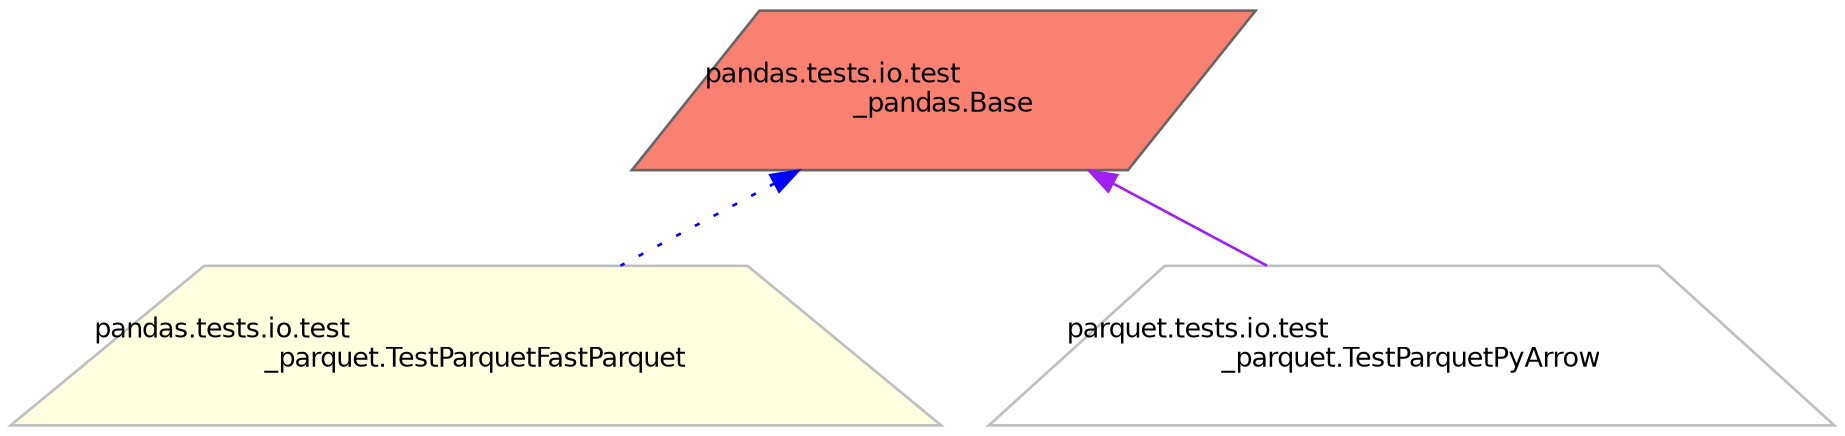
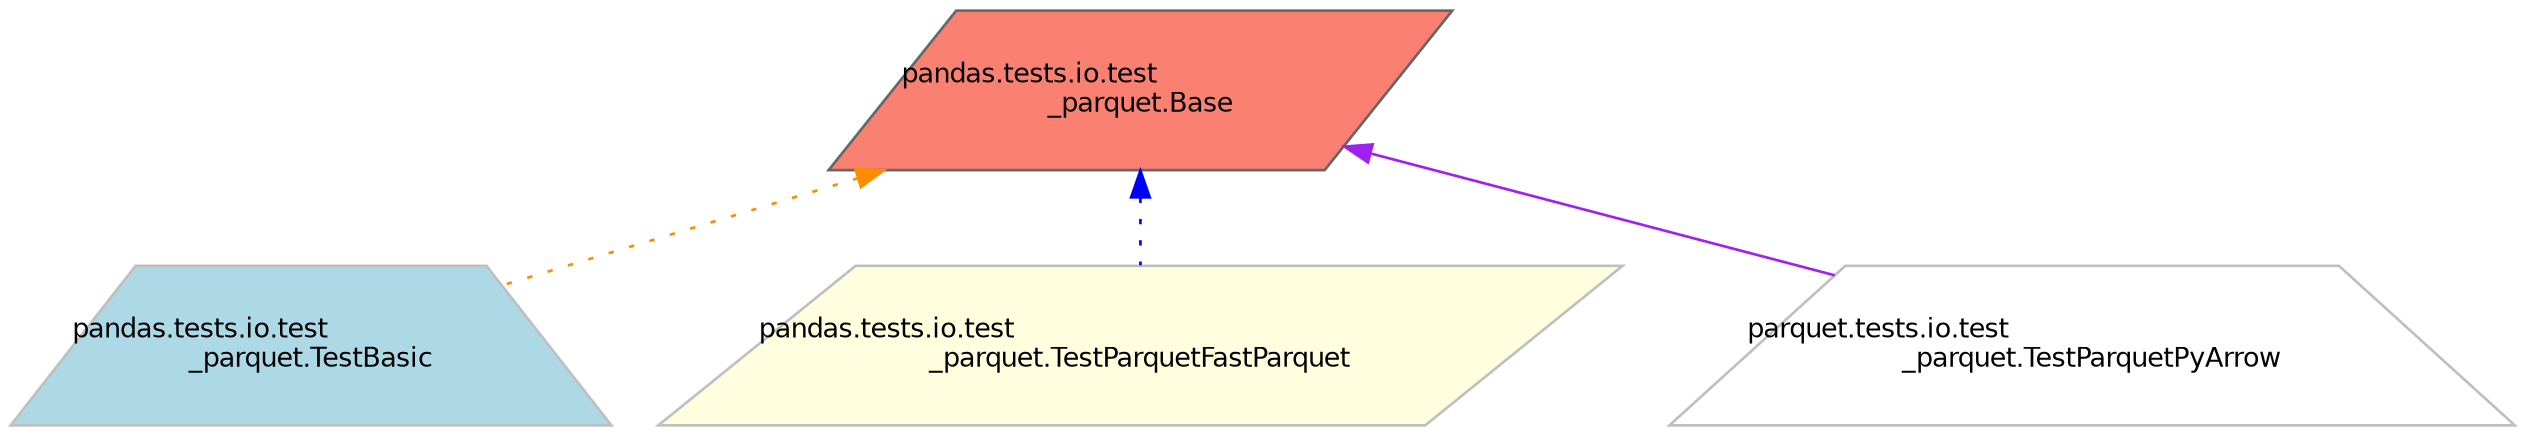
(944, 90) -> (1140, 90)
none -> (311, 346)
(476, 346) -> (1140, 346)
